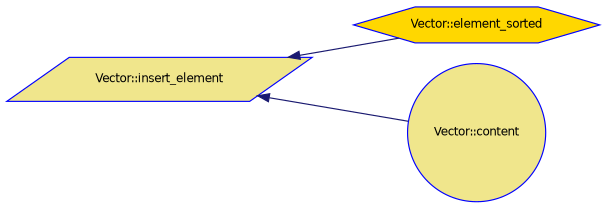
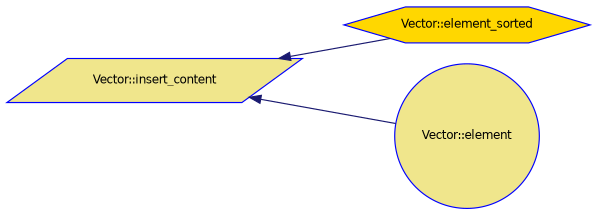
(159, 79) -> (155, 81)
(477, 133) -> (467, 136)
